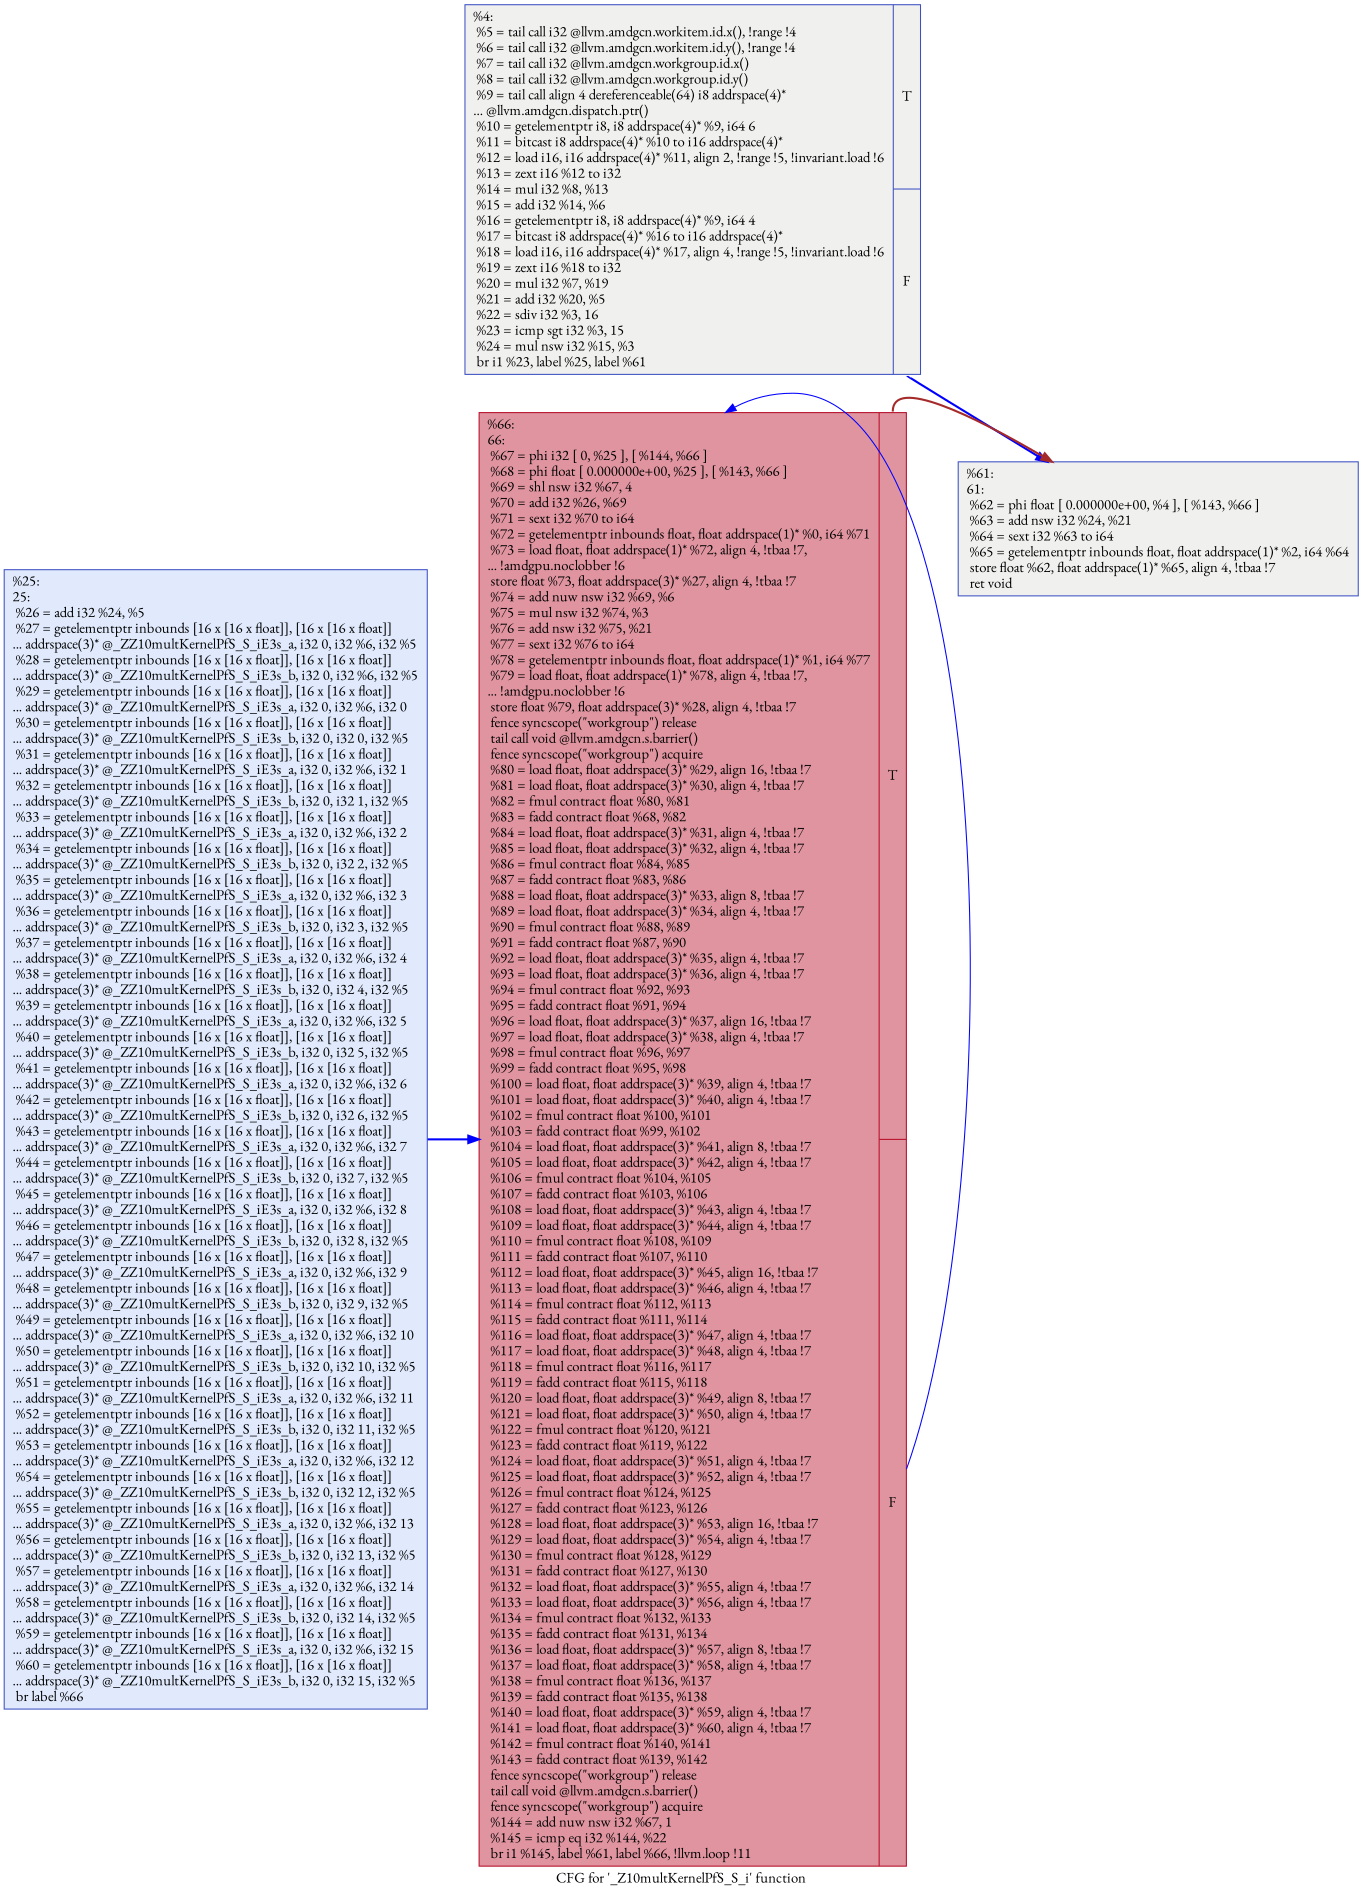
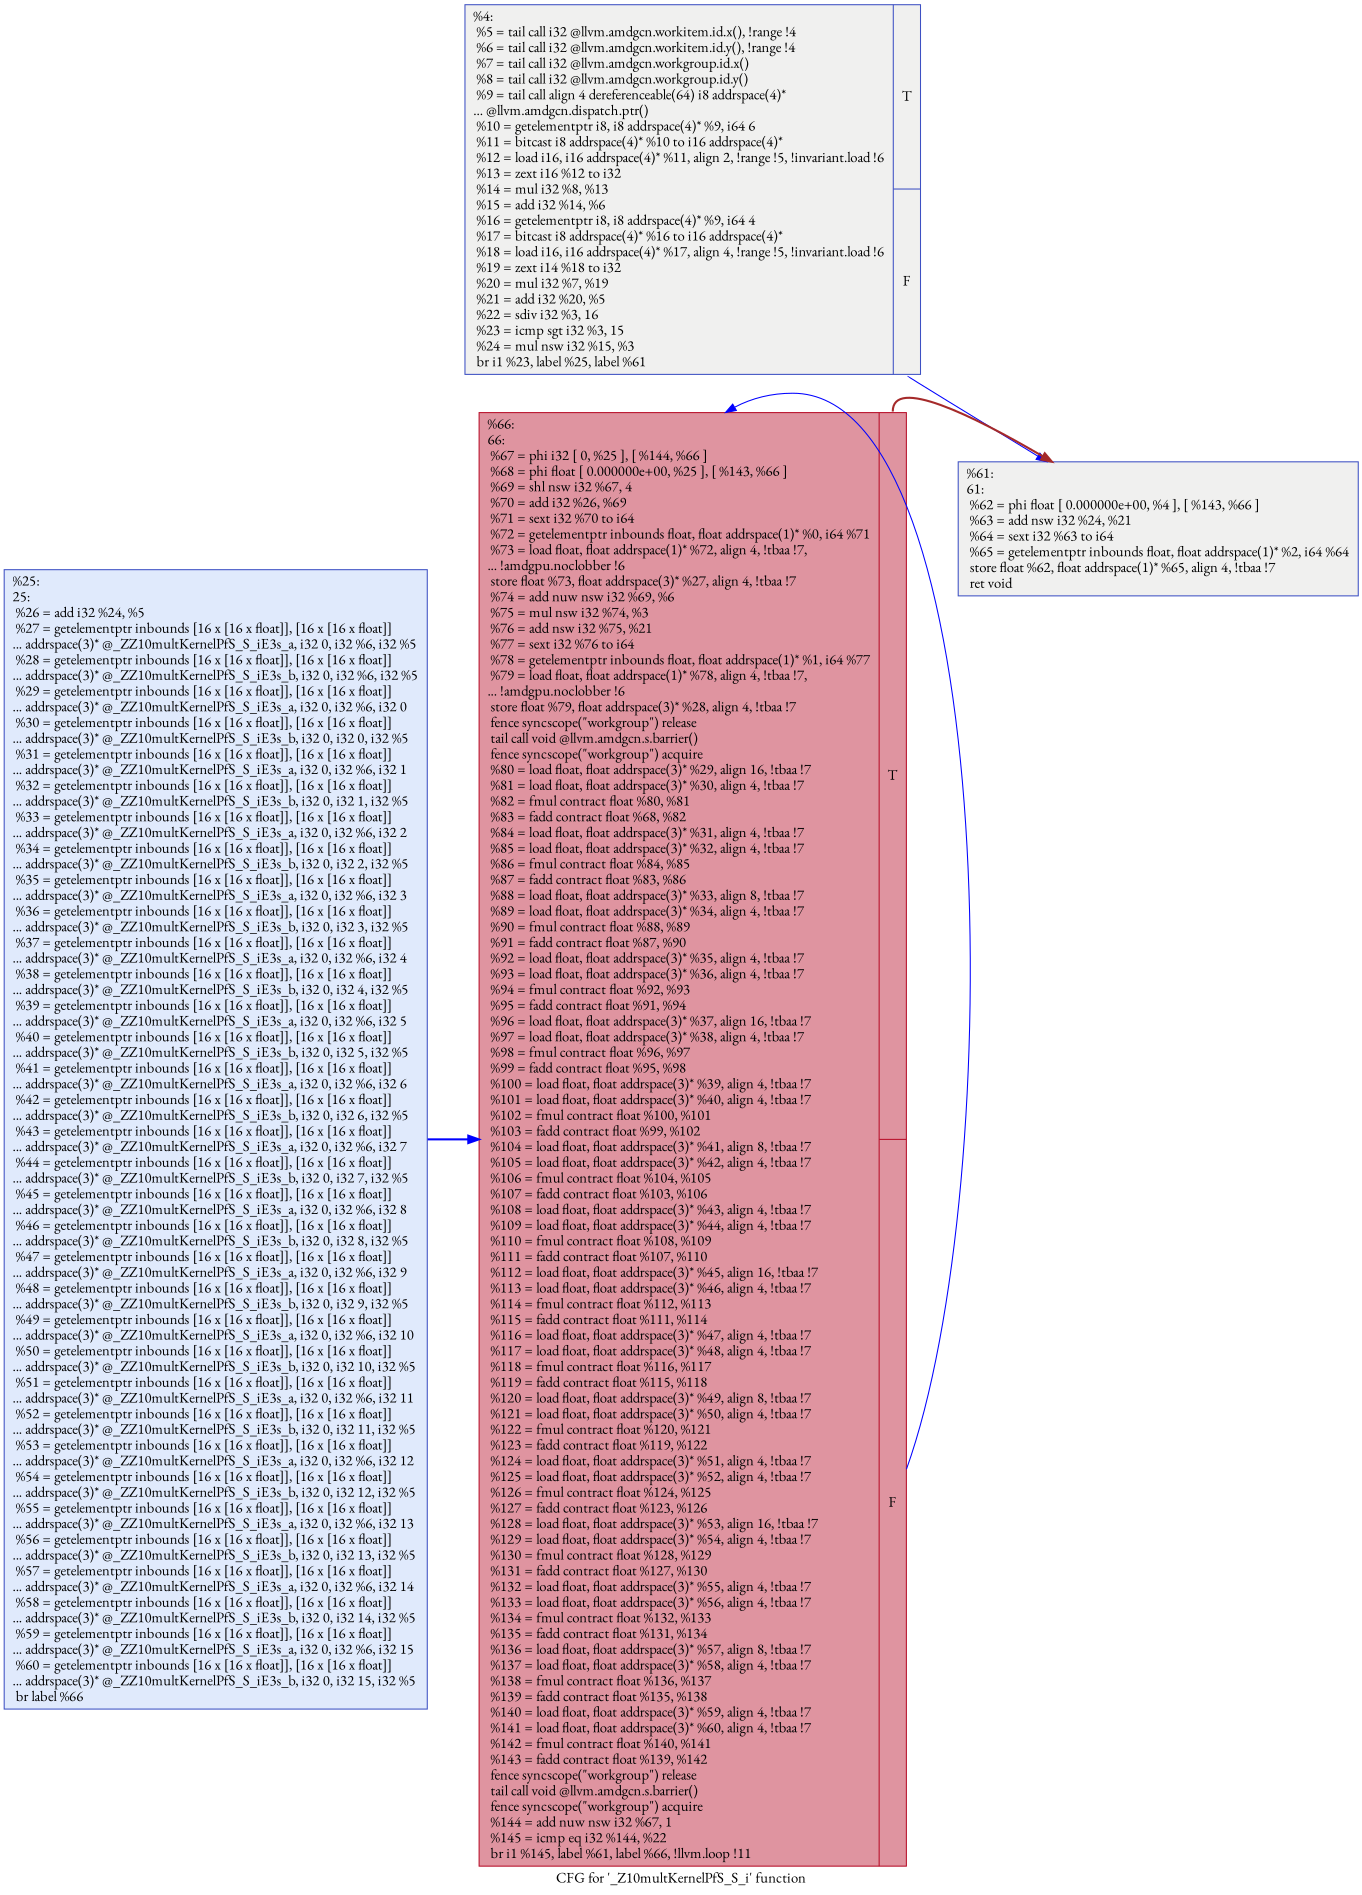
(548, 268) -> (548, 268)
(946, 400) -> (946, 400)
